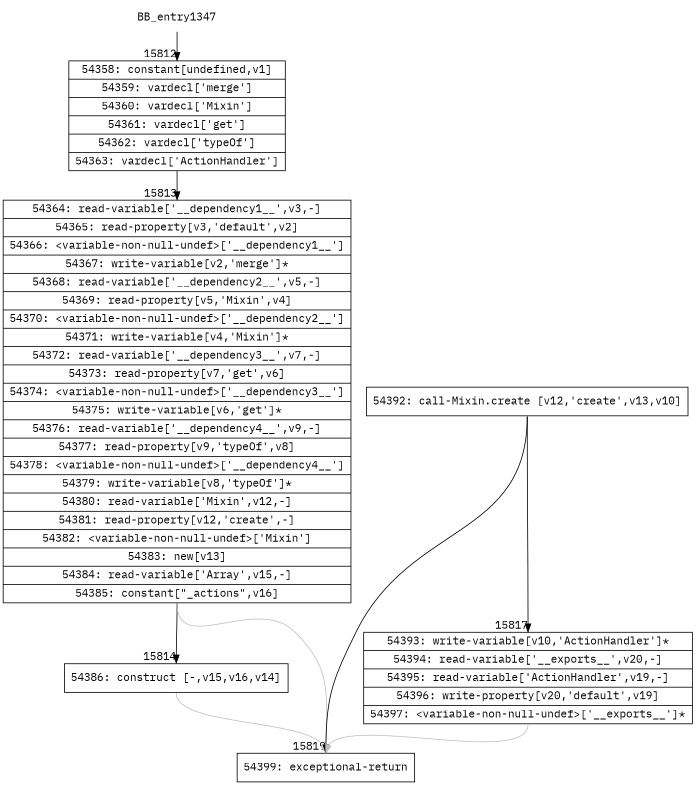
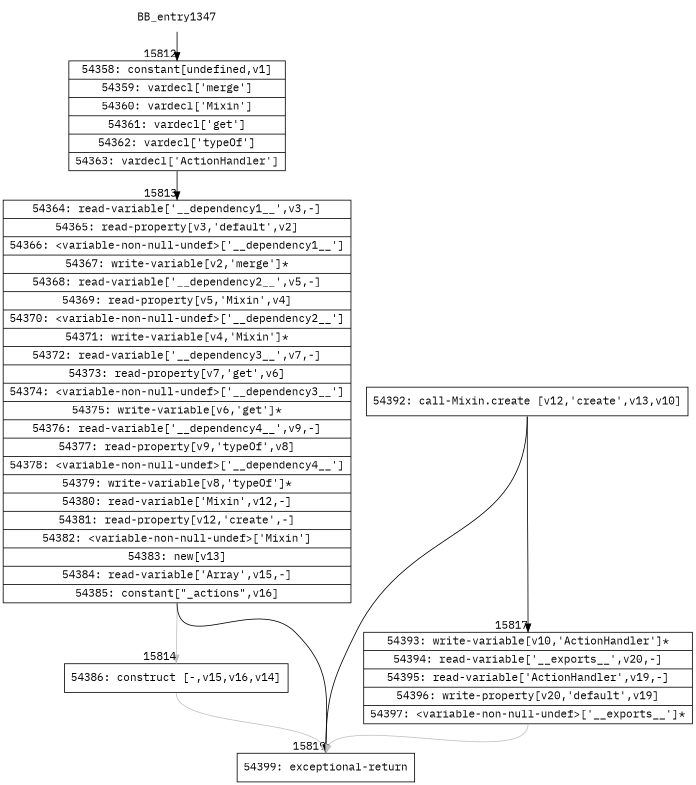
(289, 628) -> (289, 628)
(177, 629) -> (177, 629)
